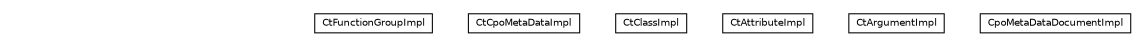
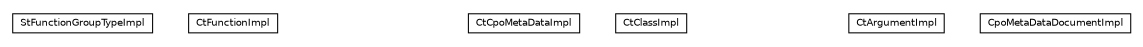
none -> (83, 23)
none -> (233, 23)
(373, 23) -> none
(767, 23) -> none
